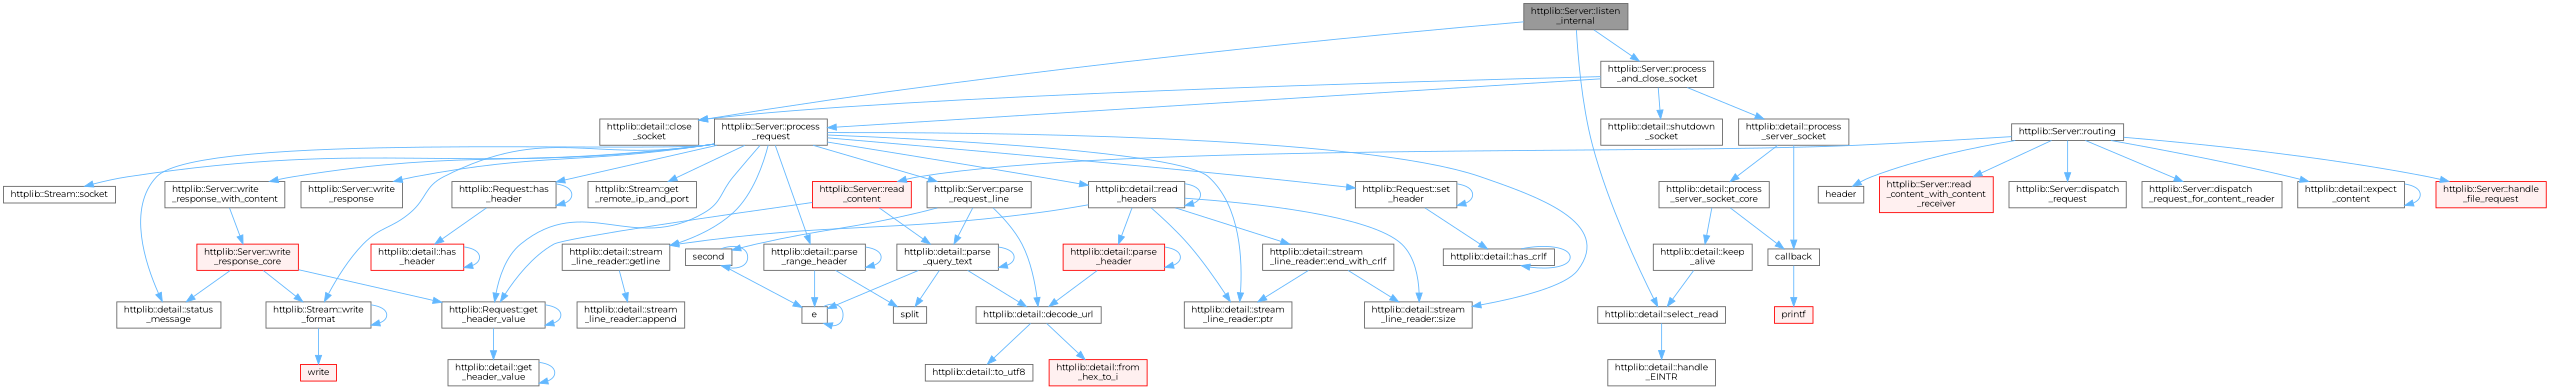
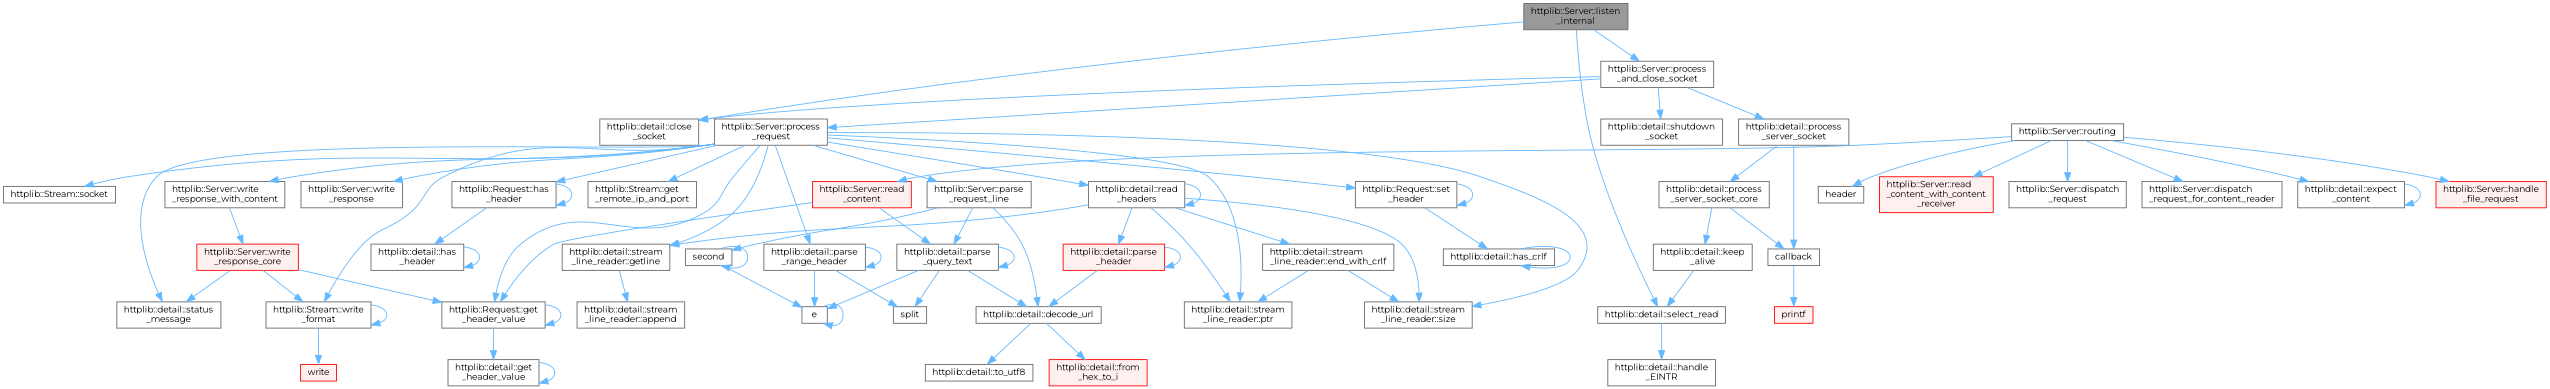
(417, 257) -> (417, 257)
